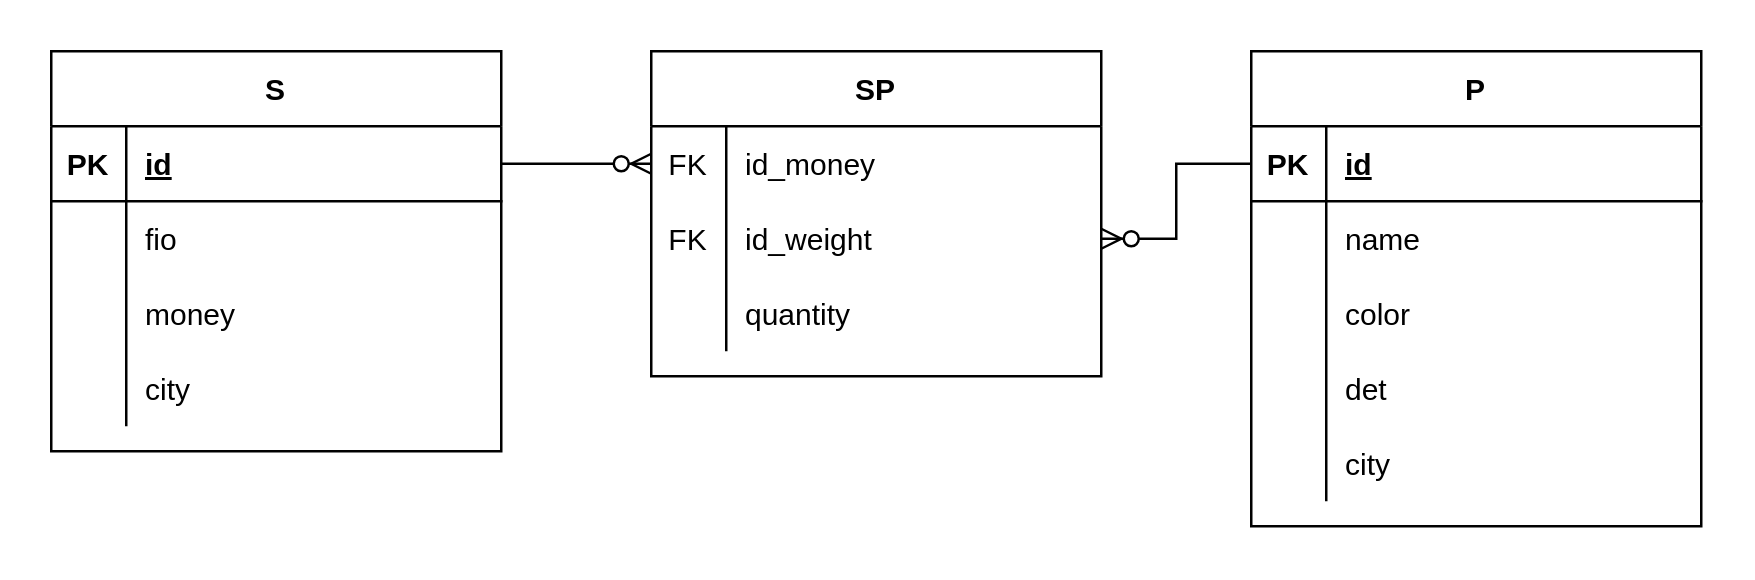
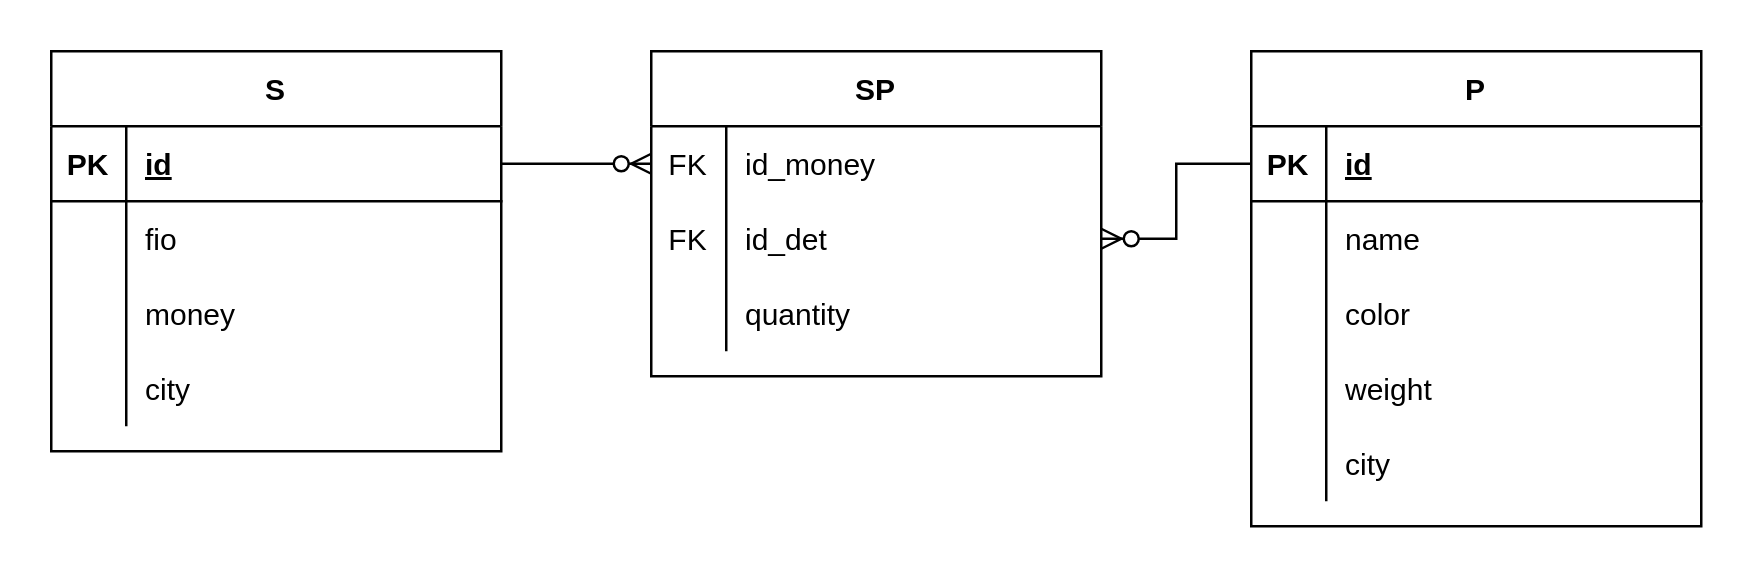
(813, 240) -> (792, 240)
(1370, 390) -> (1392, 390)
